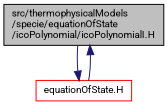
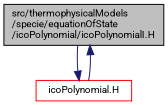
(84, 91) -> (84, 91)
